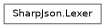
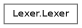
(53, 14) -> (41, 14)
